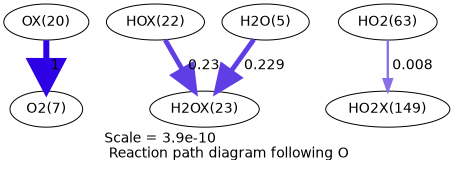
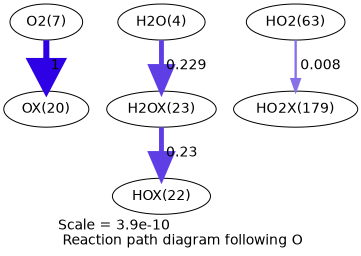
(266, 22) -> (161, 22)
(46, 50) -> (46, 50)
(174, 55) -> (161, 140)
(388, 109) -> (296, 109)
